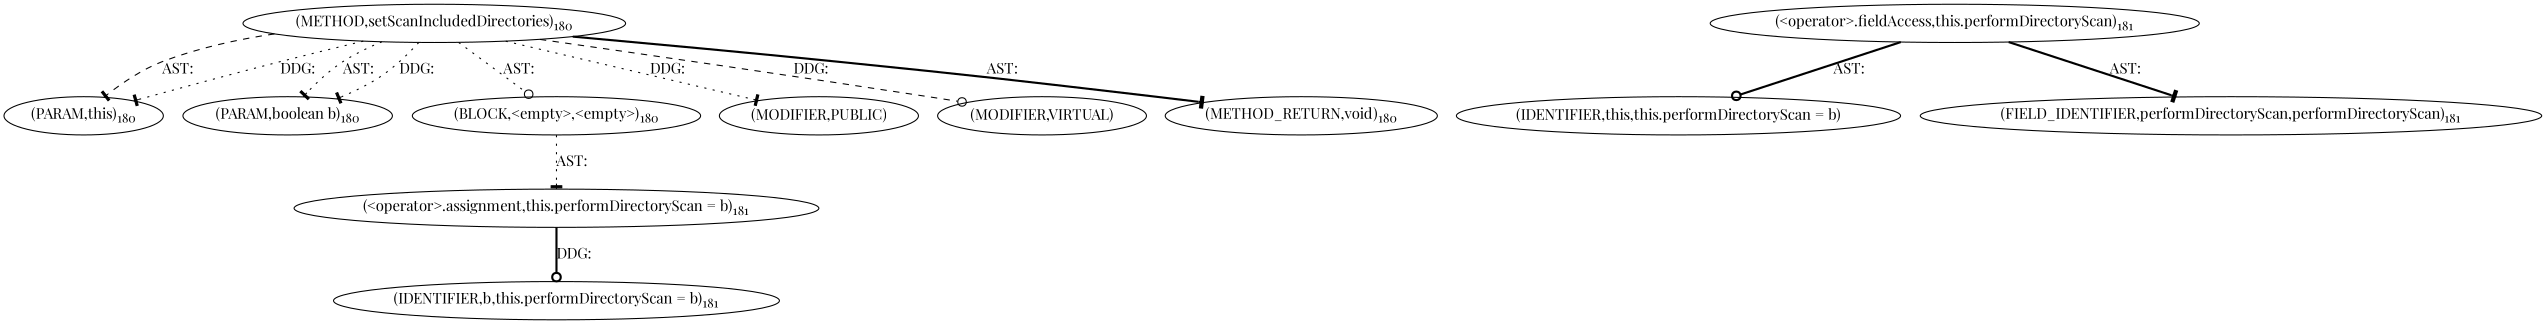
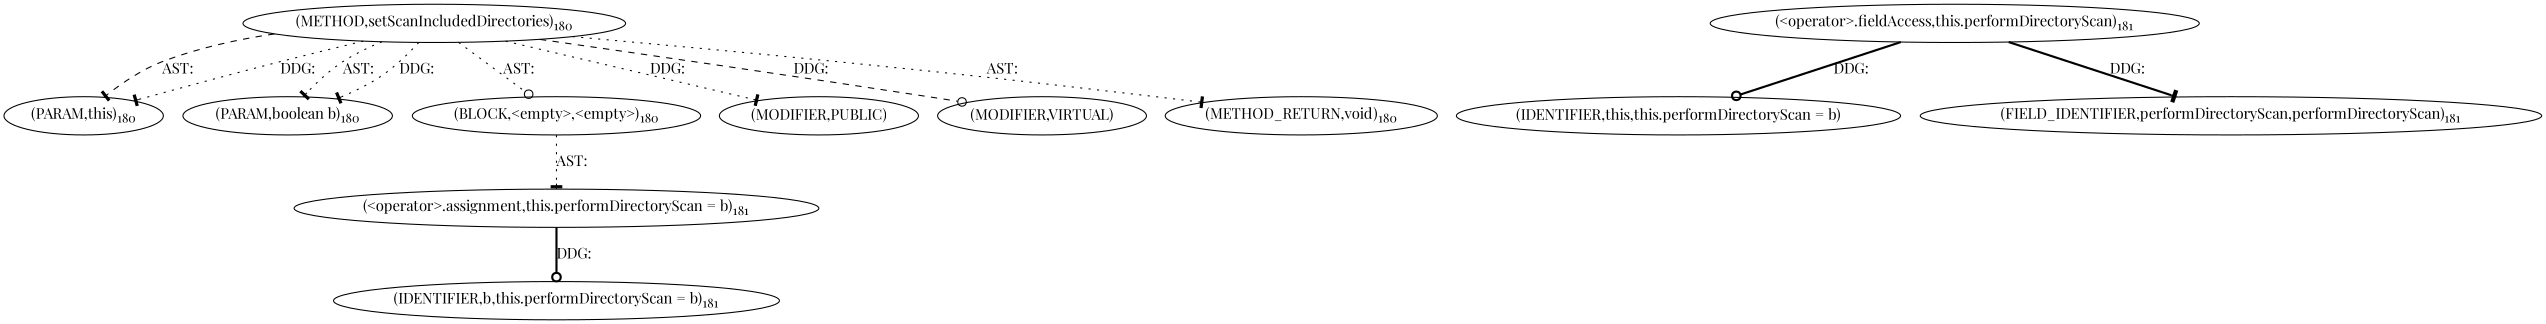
(886, 67) -> (886, 67)
(1852, 70) -> (1853, 70)
(2128, 70) -> (2129, 70)
